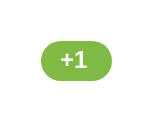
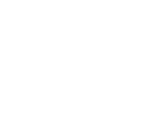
(77, 61) -> none
